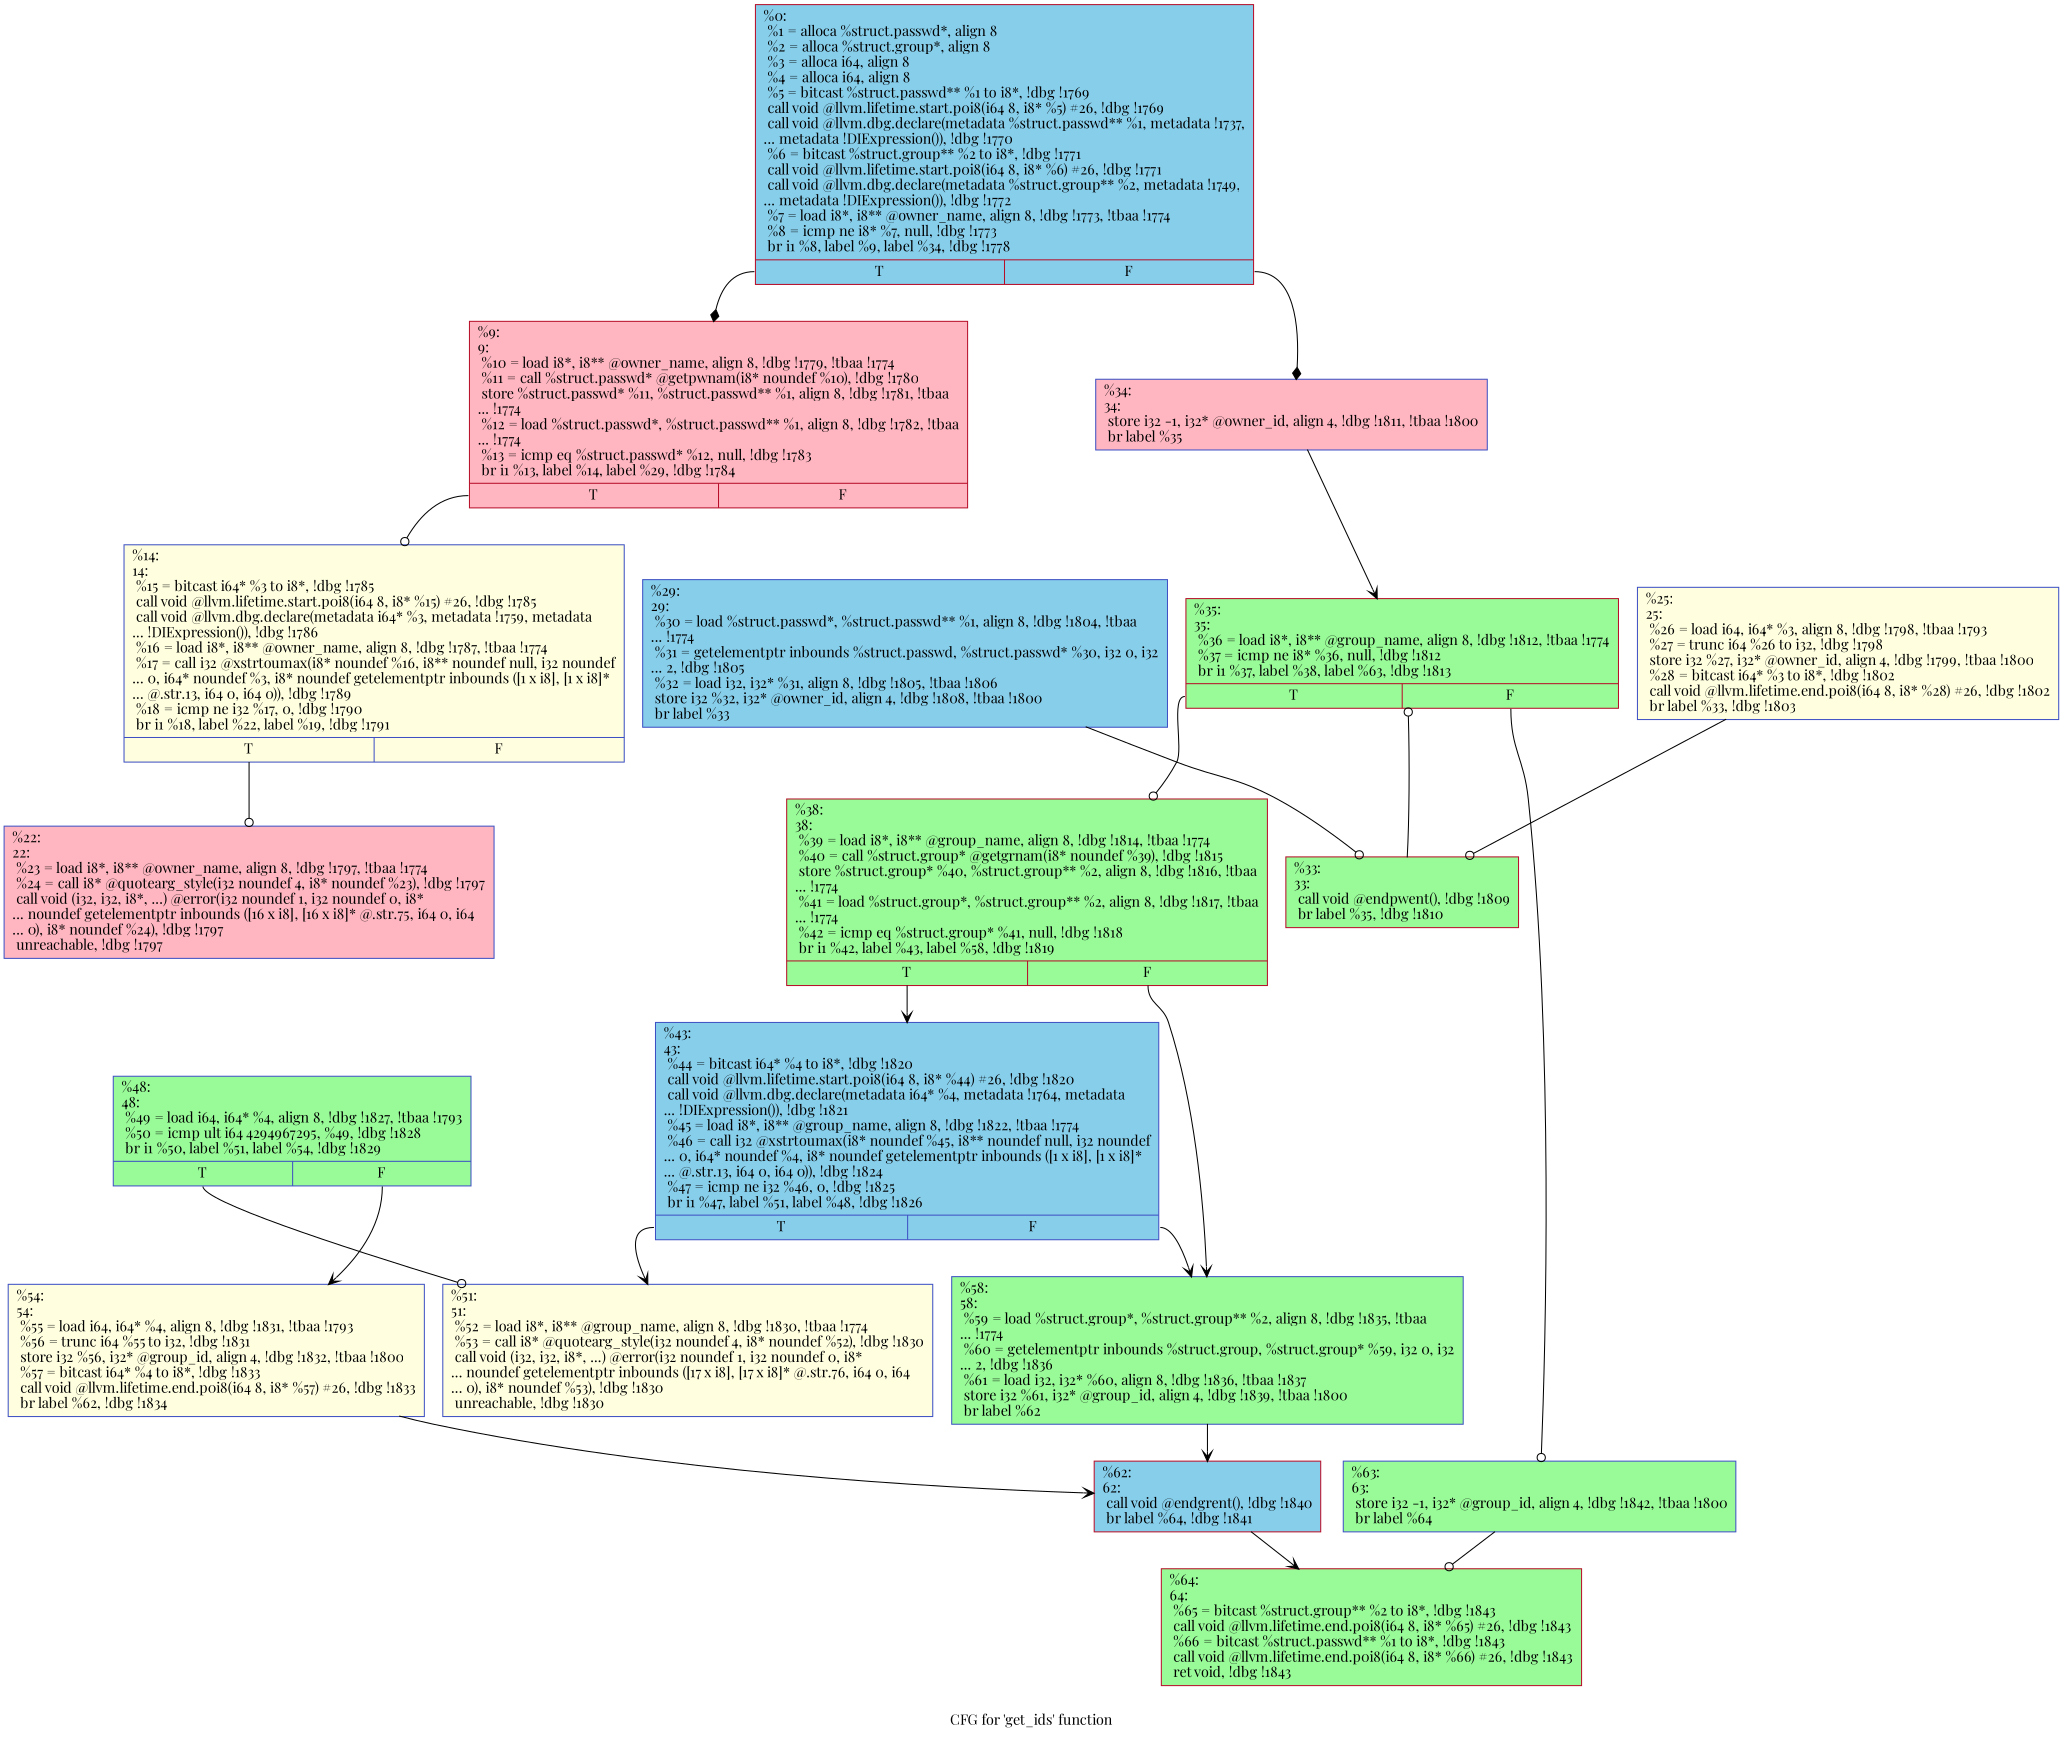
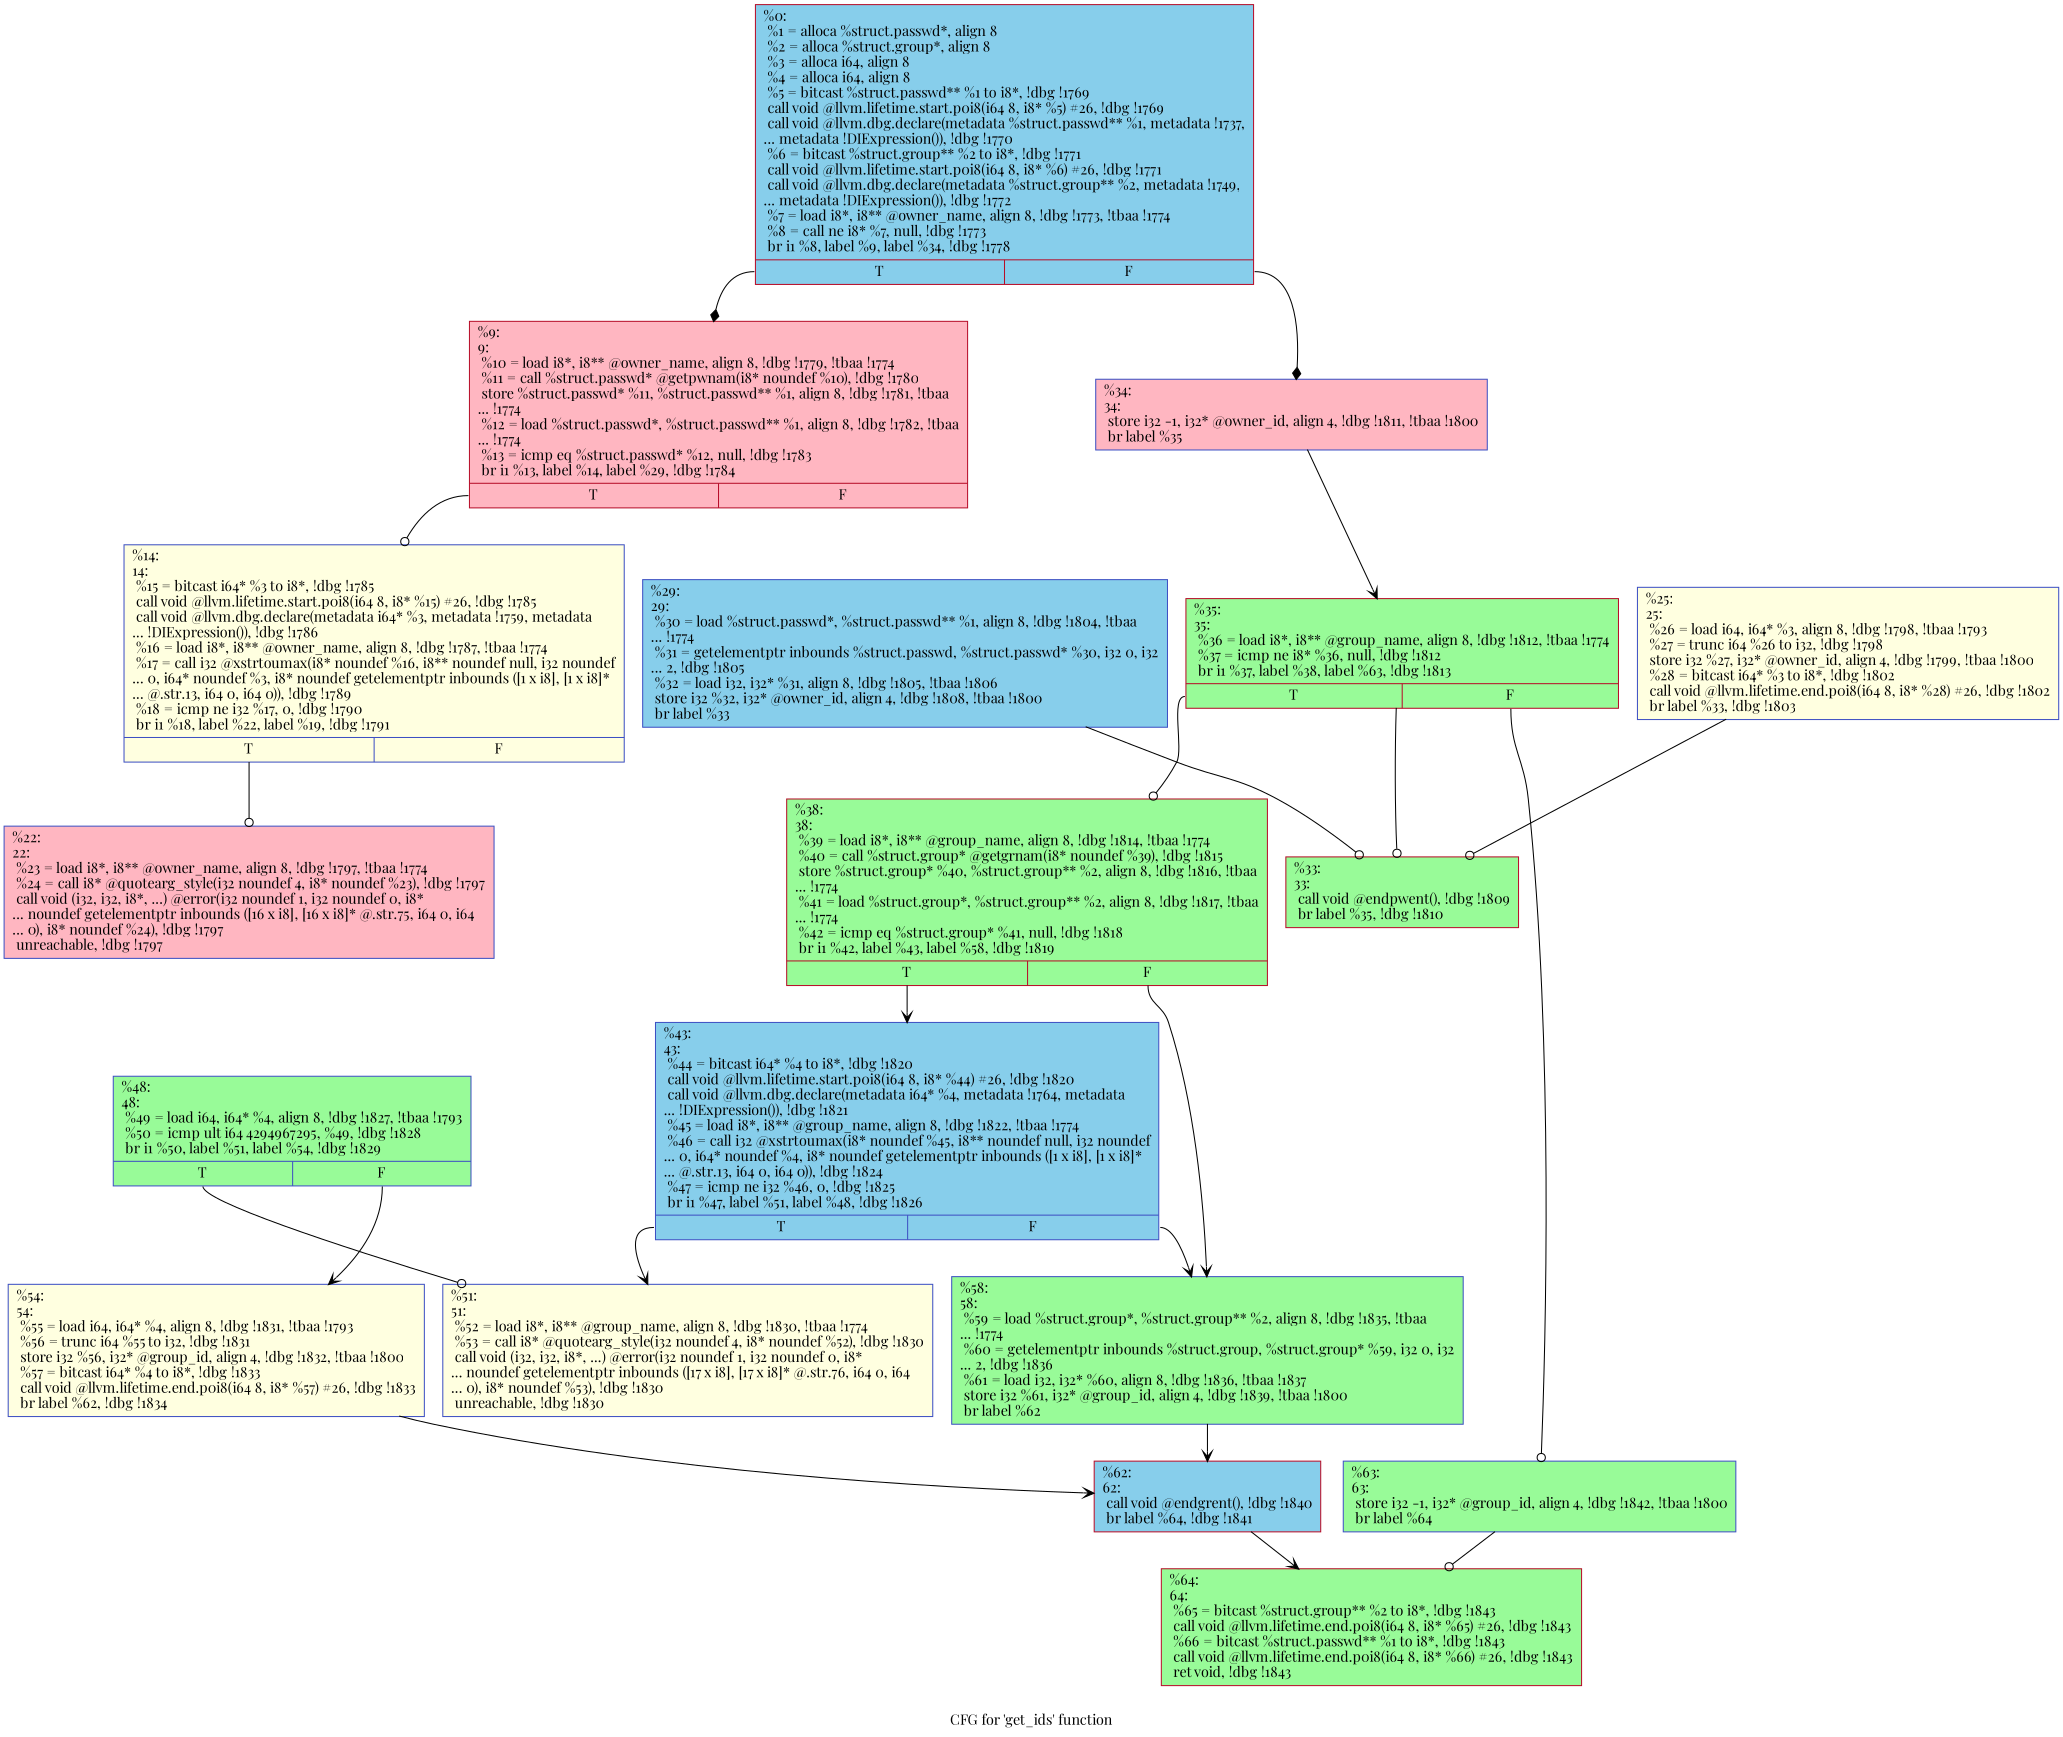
(880, 232) -> (875, 232)
(1409, 787) -> (1395, 778)
